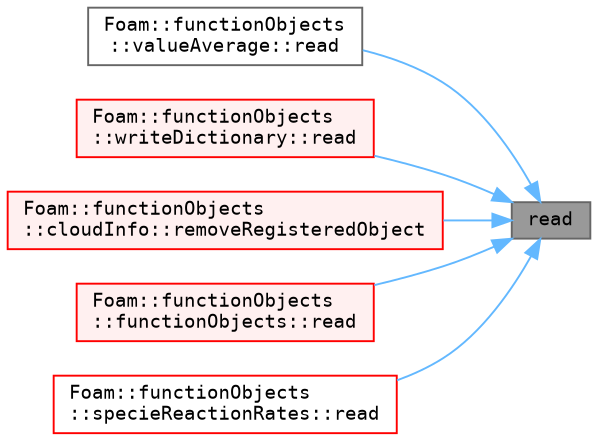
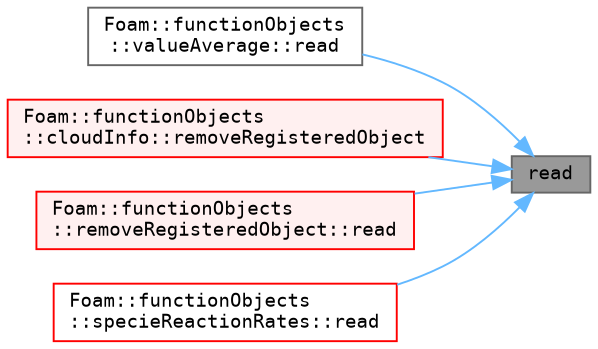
(225, 128) -> none
(225, 312) -> (225, 220)
